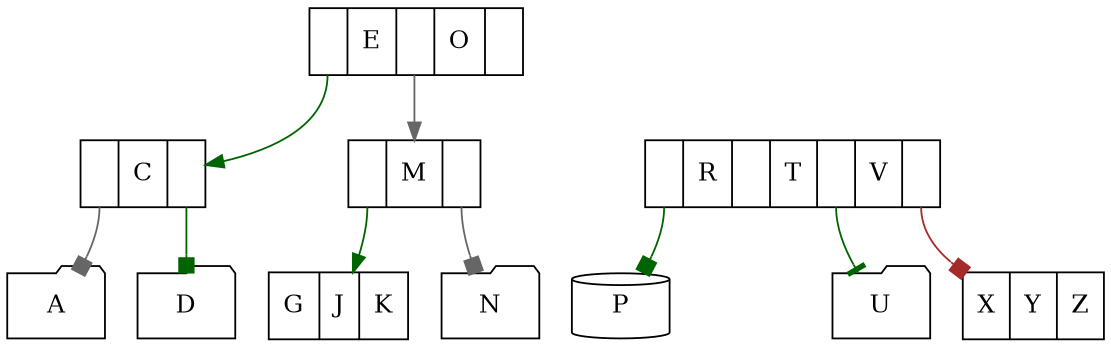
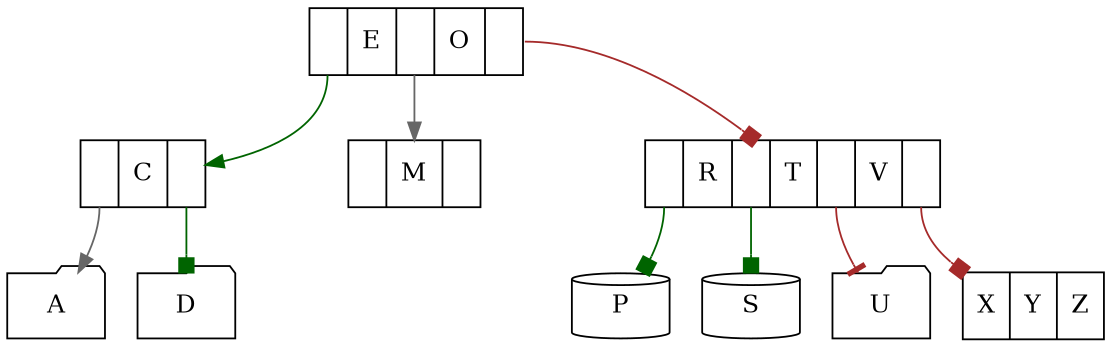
none -> (639, 69)
(96, 232) -> (96, 232)
(841, 237) -> (841, 237)
(338, 306) -> none
(490, 306) -> none
none -> (751, 306)
